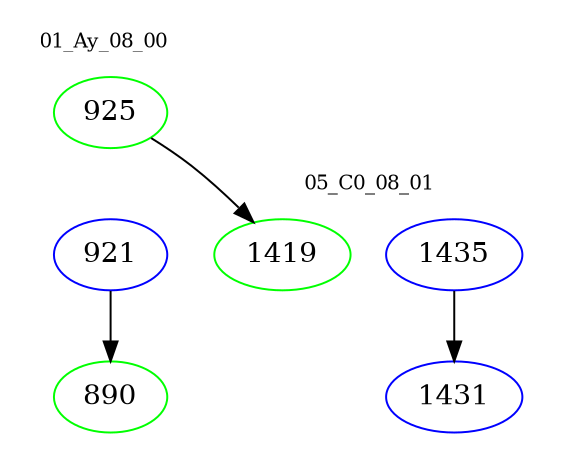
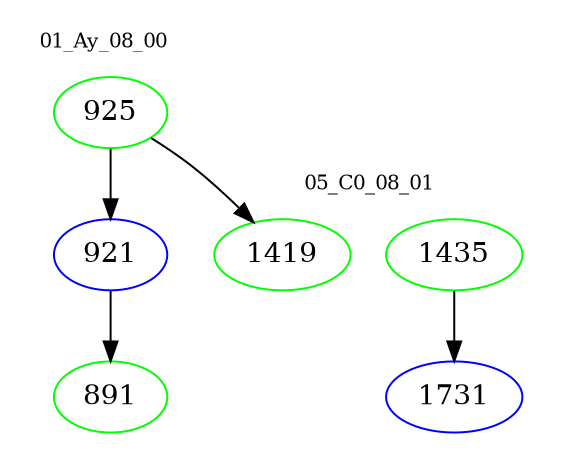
none -> (111, 174)
(454, 255) -> (454, 255)
(111, 397) -> (111, 397)
(454, 397) -> (454, 397)
